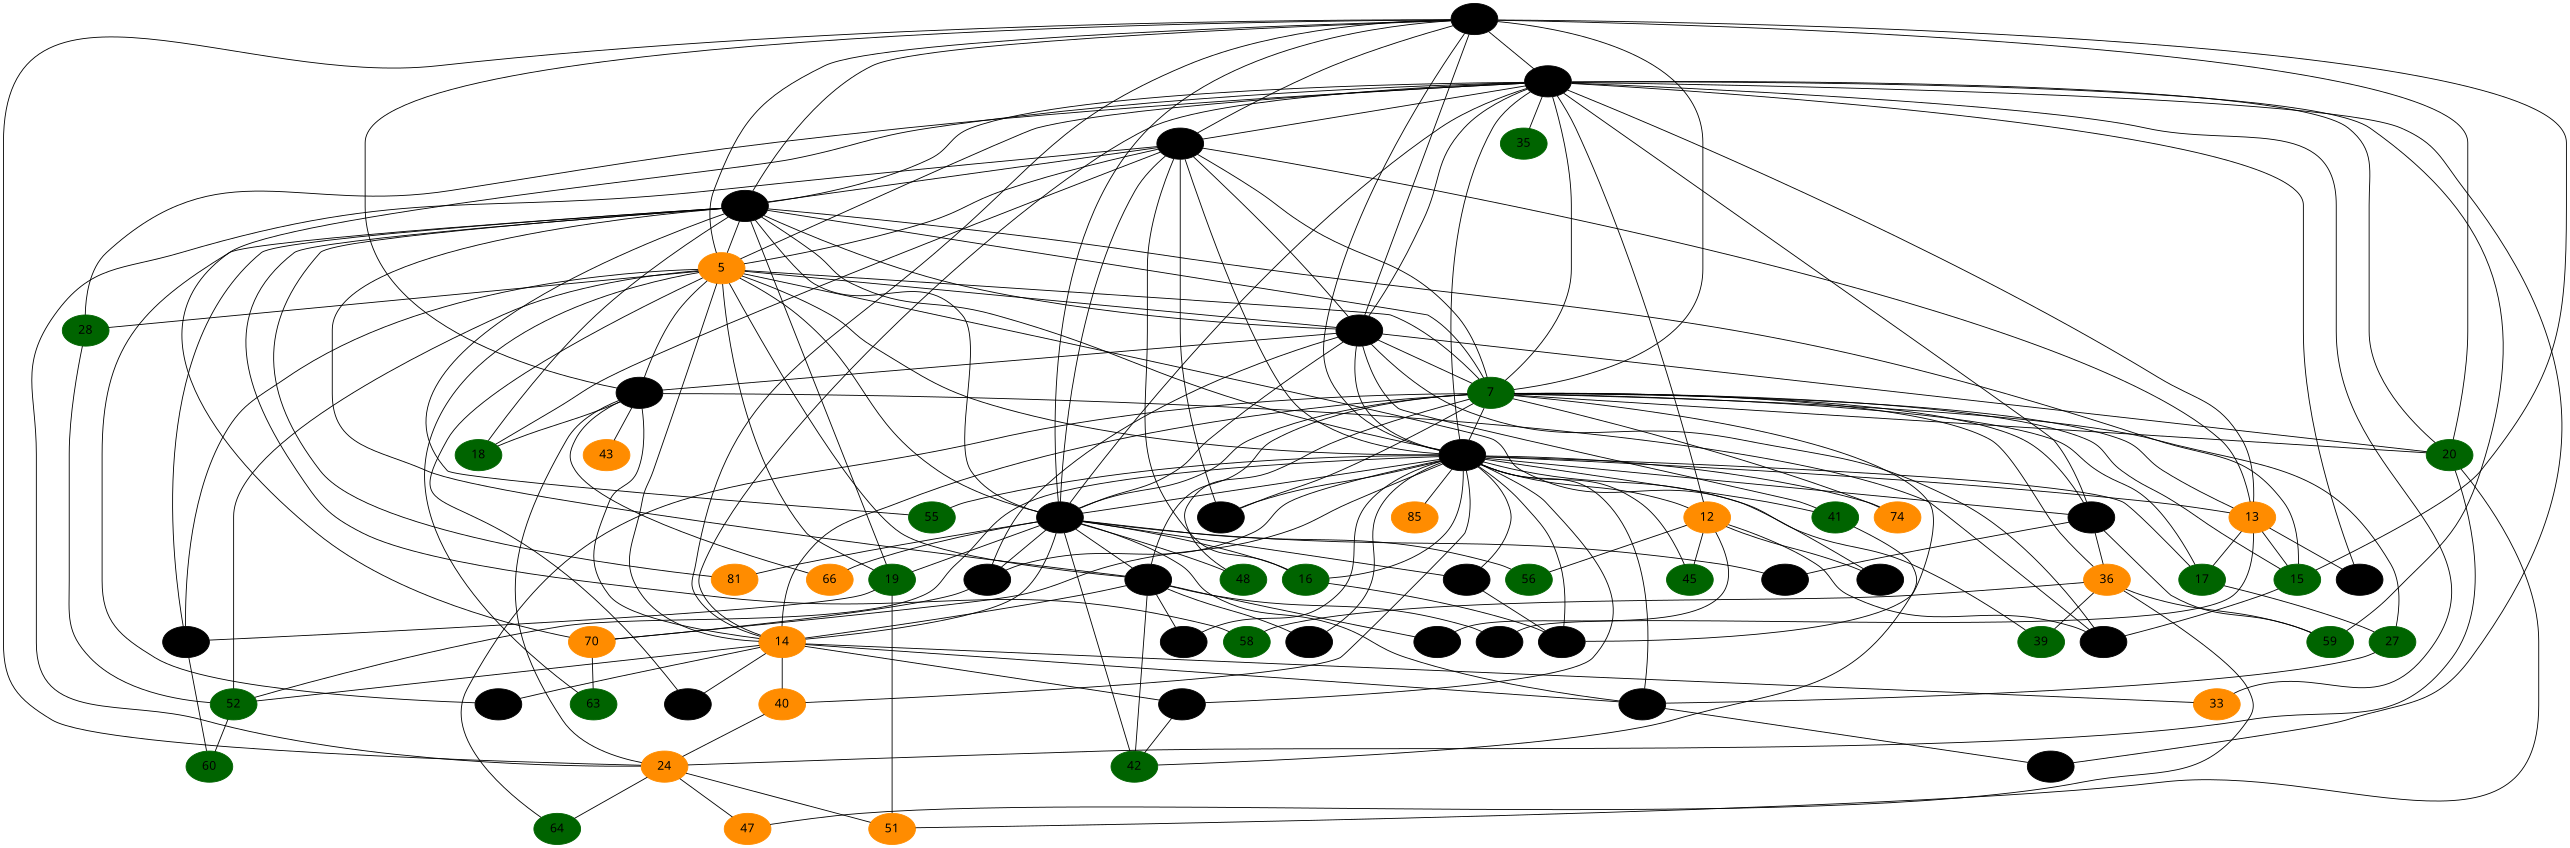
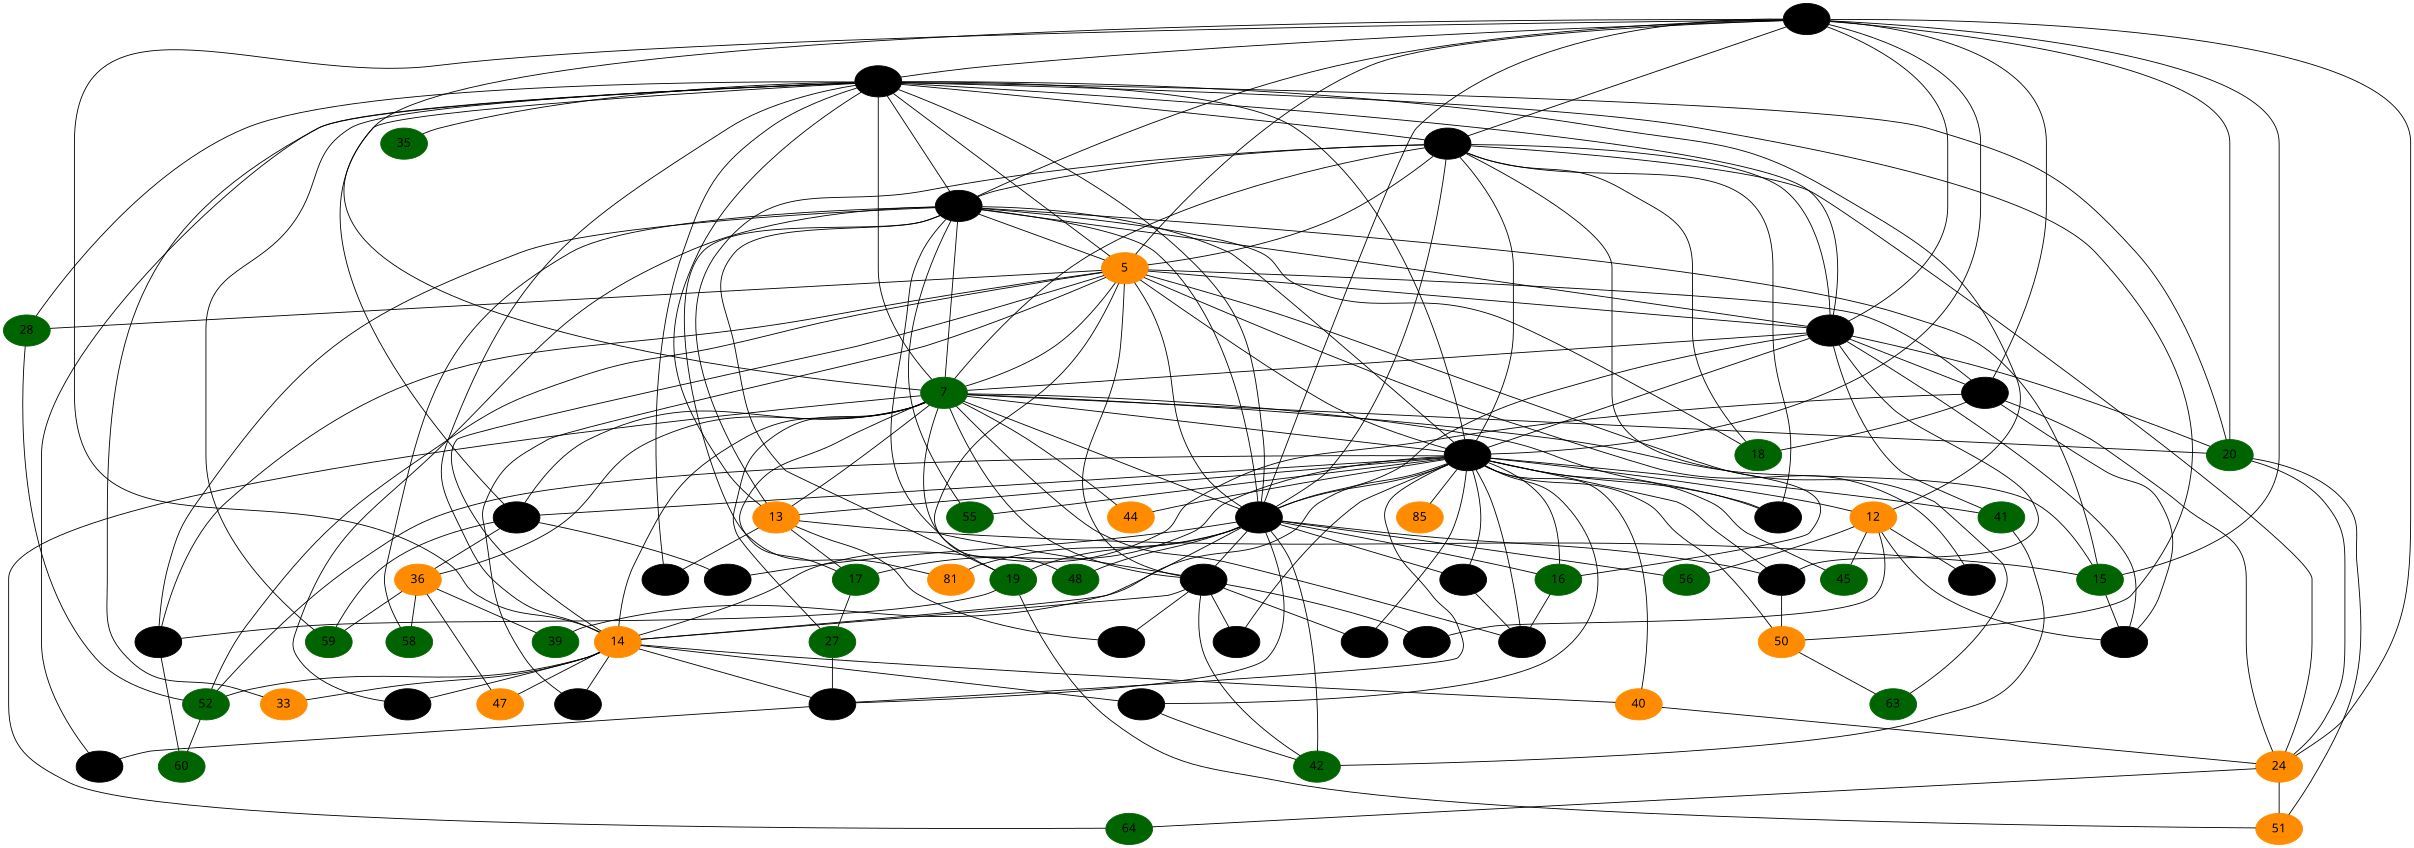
(607, 455) -> none
(1898, 517) -> (1131, 517)
(830, 580) -> none
(592, 642) -> (1782, 642)
(706, 798) -> (559, 673)
